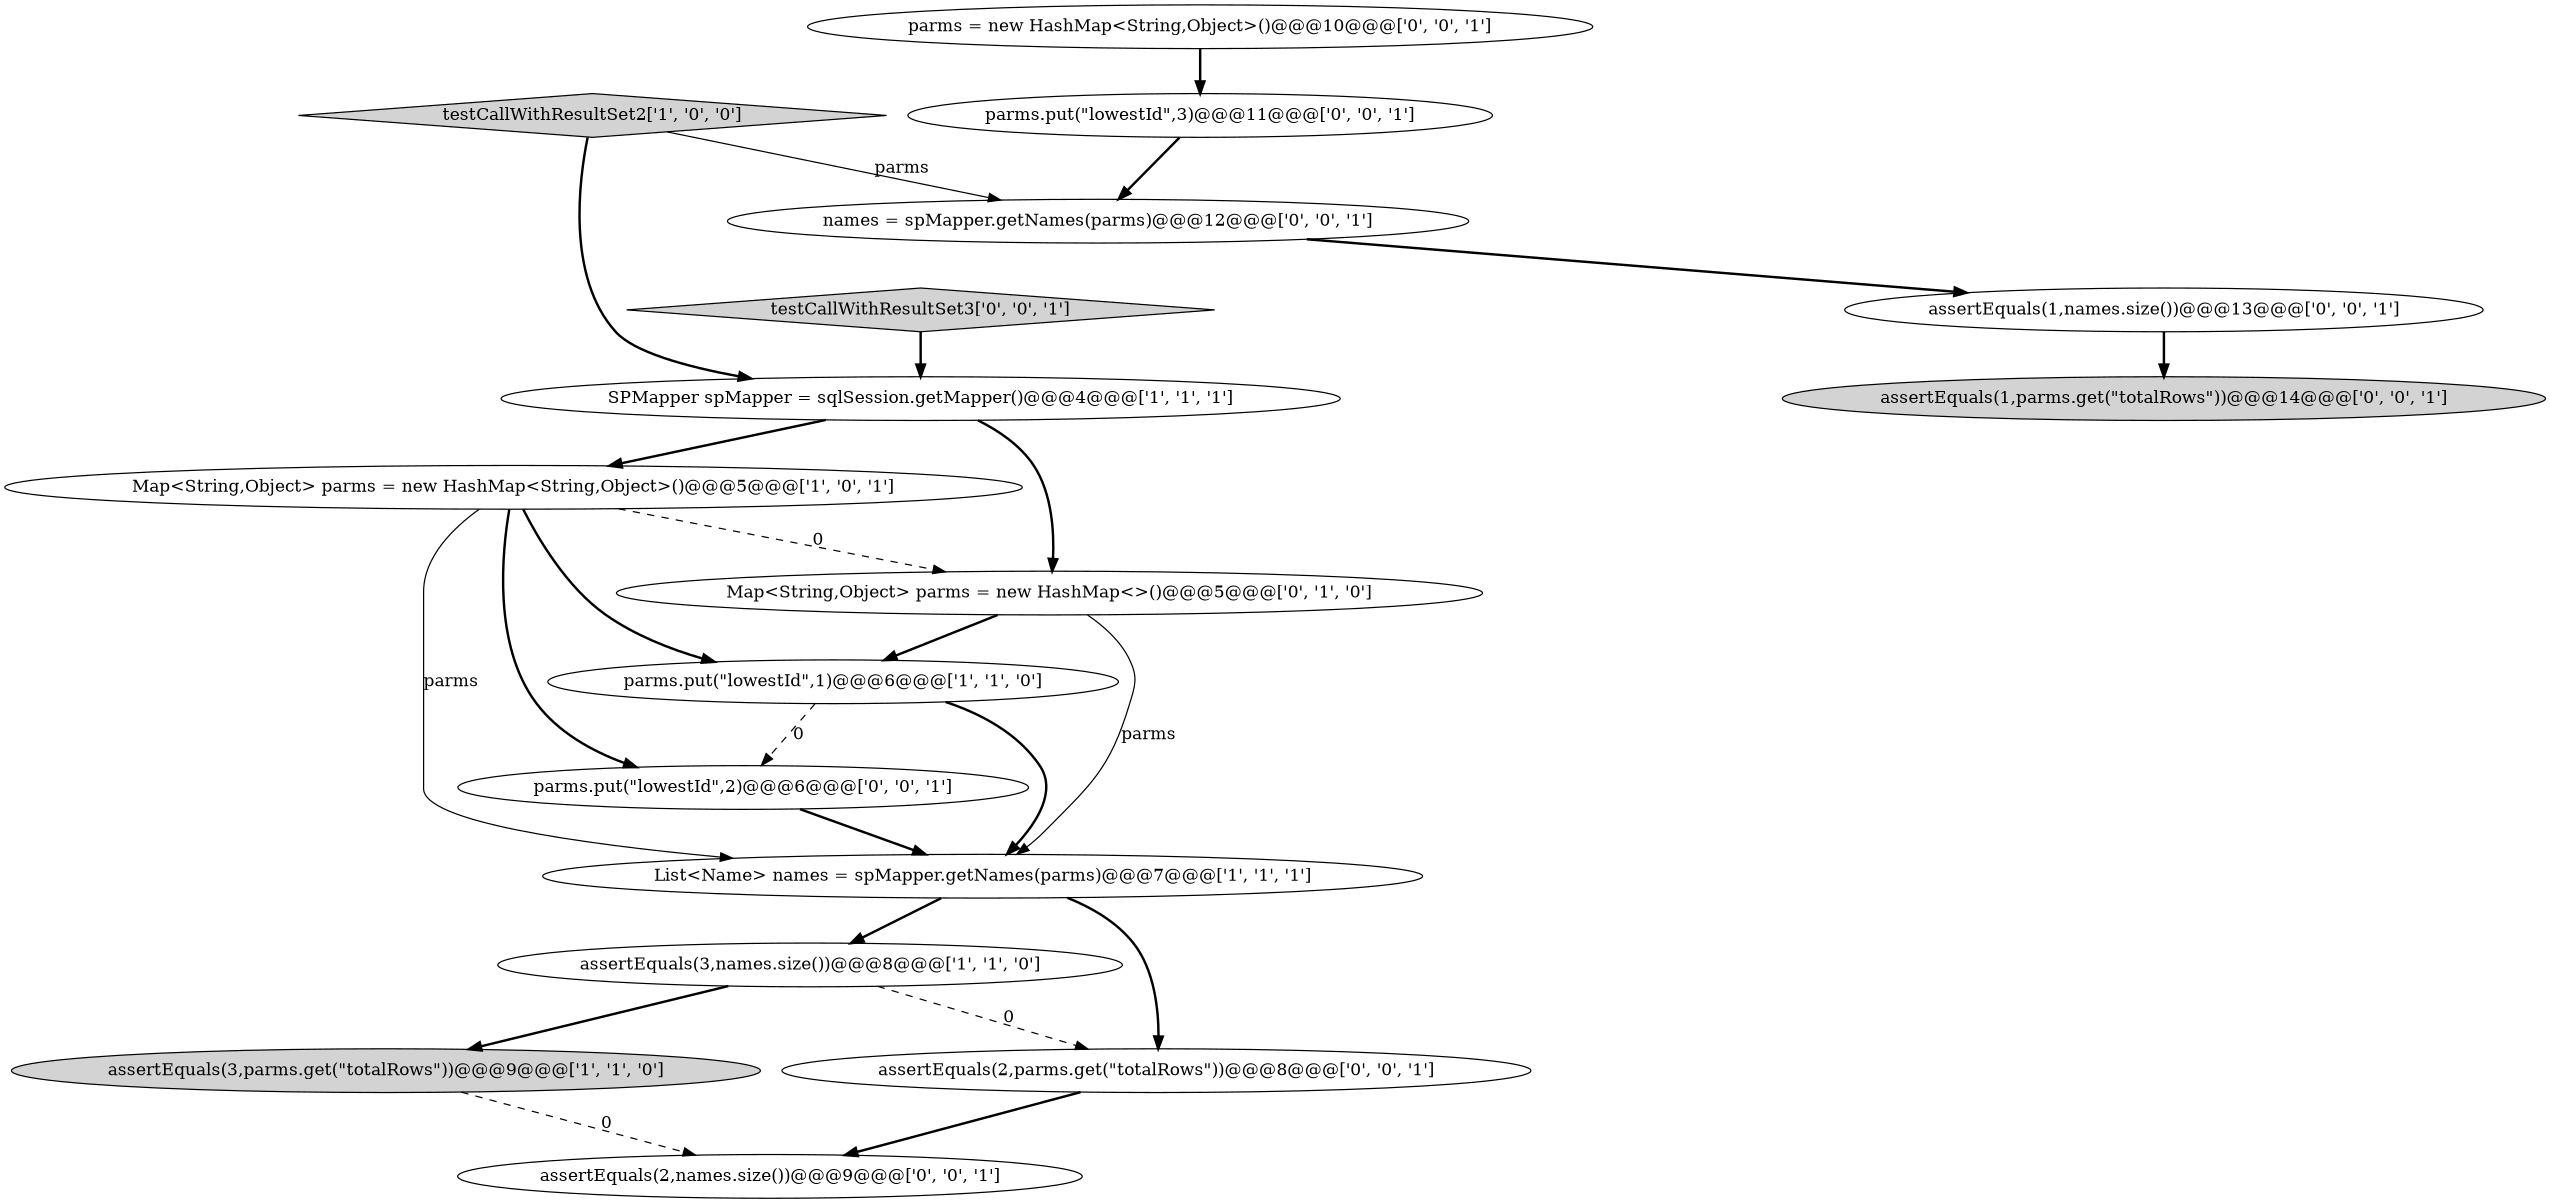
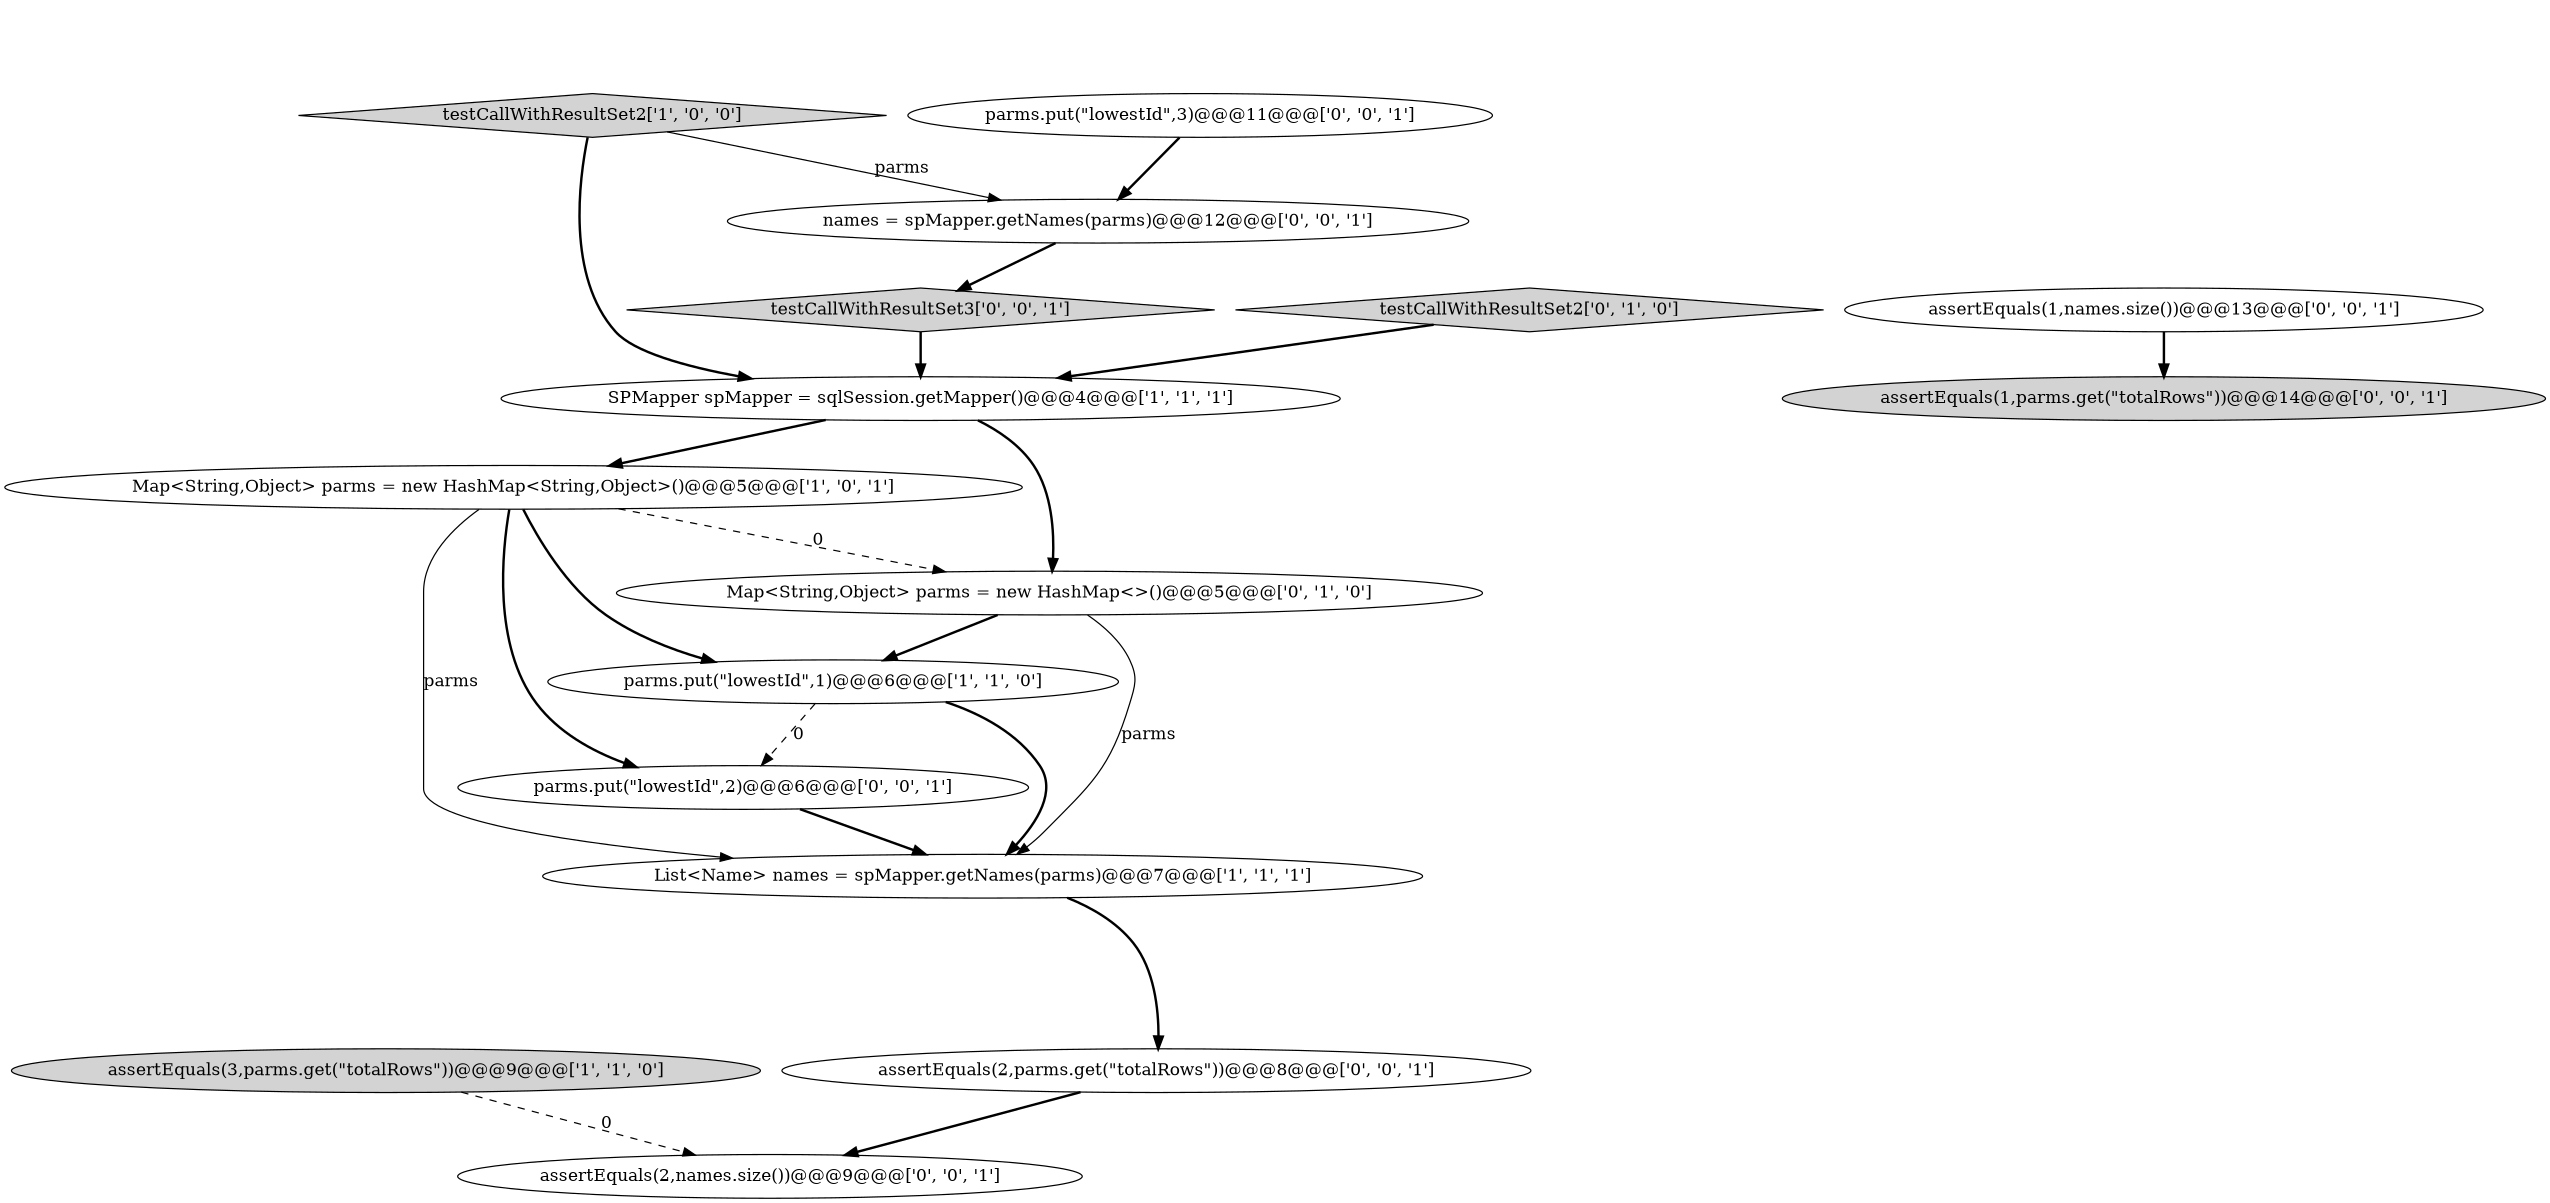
(1200, 27) -> none
(1631, 266) -> (1012, 264)
none -> (1530, 310)
(810, 965) -> none
